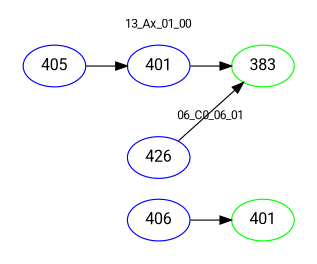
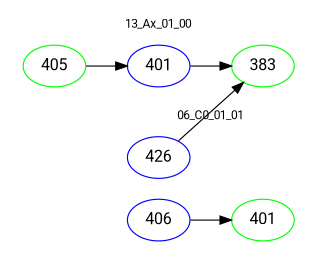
(54, 66) -> (54, 66)
(211, 116) -> (211, 116)
